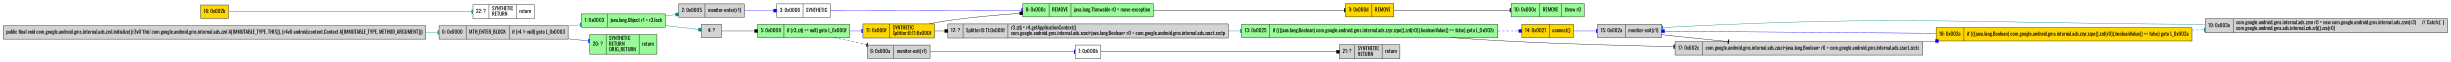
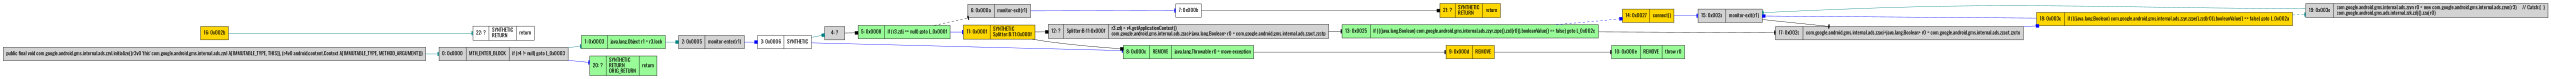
(681, 27) -> (816, 36)
(1234, 31) -> (1334, 31)
(1370, 52) -> (1470, 11)
